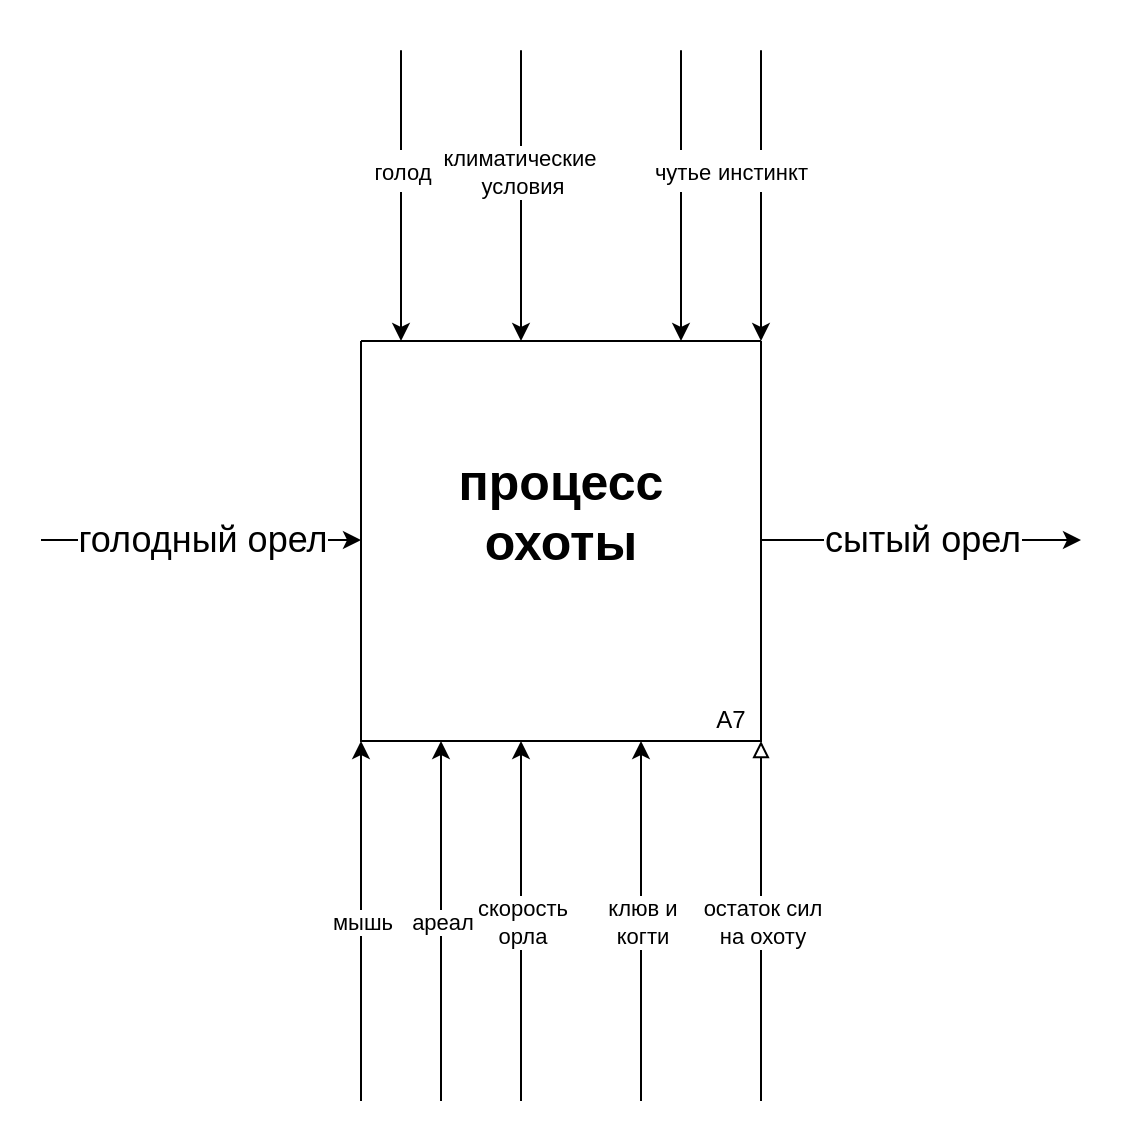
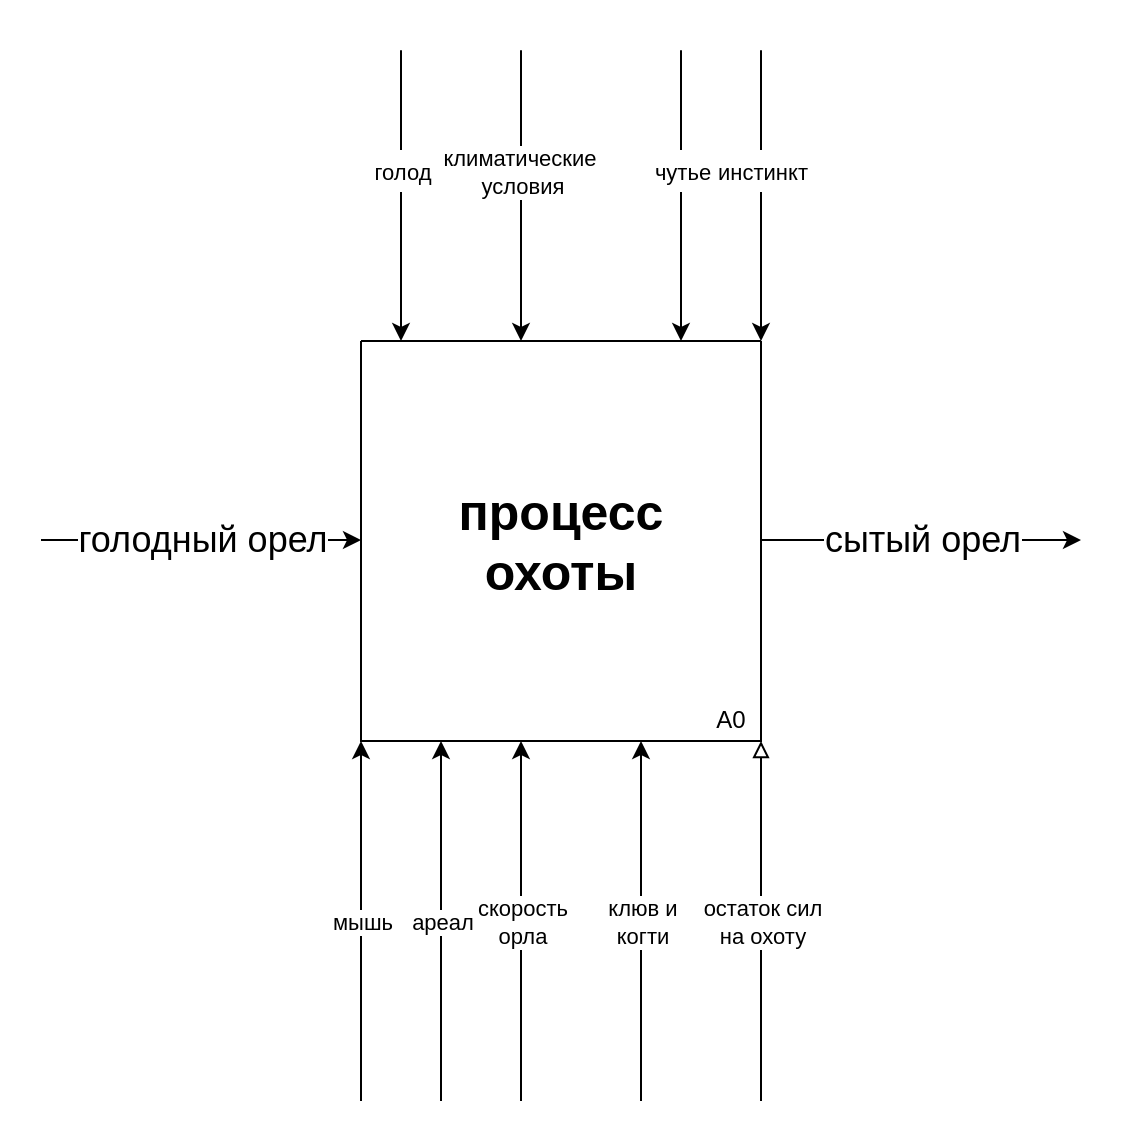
(561, 511) -> (561, 541)
(732, 721) -> (732, 721)
